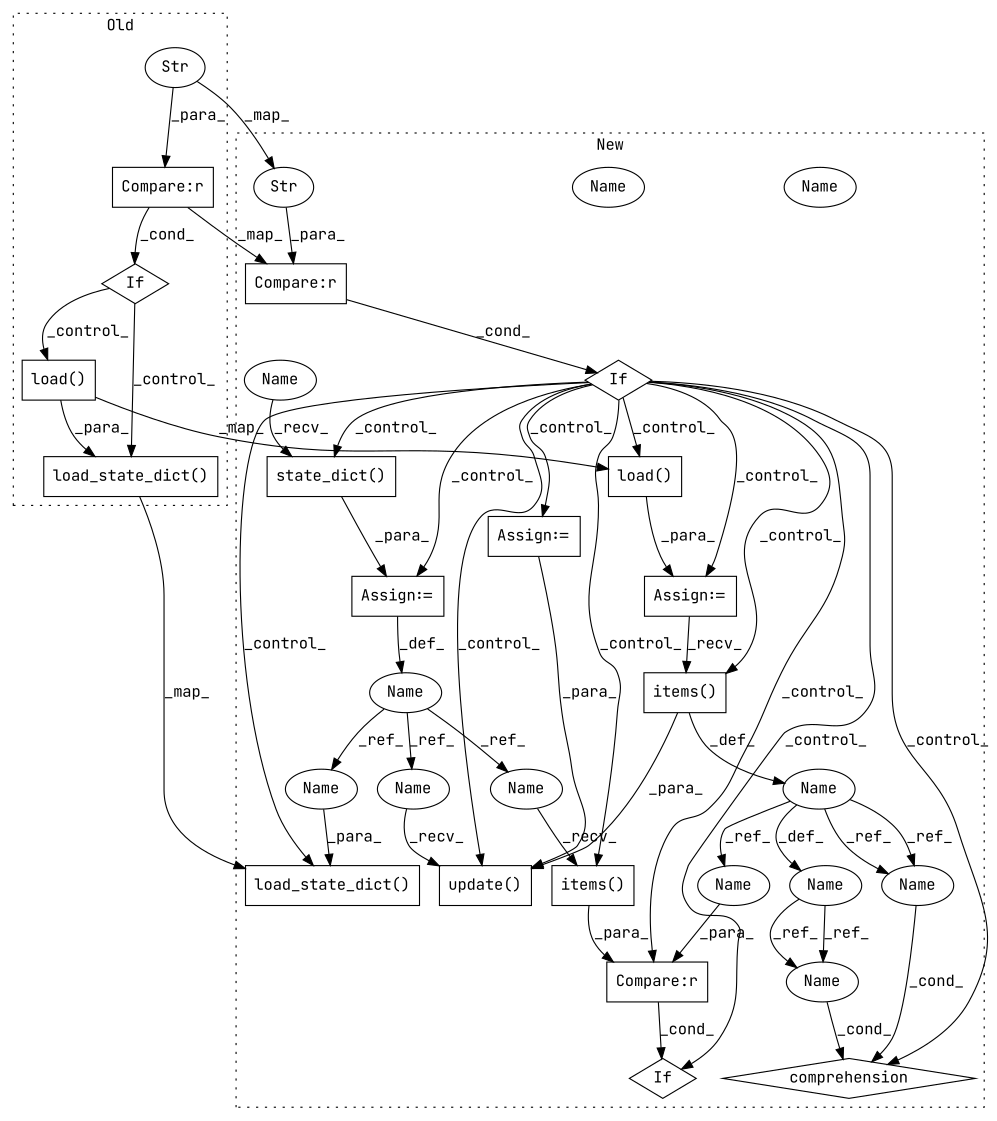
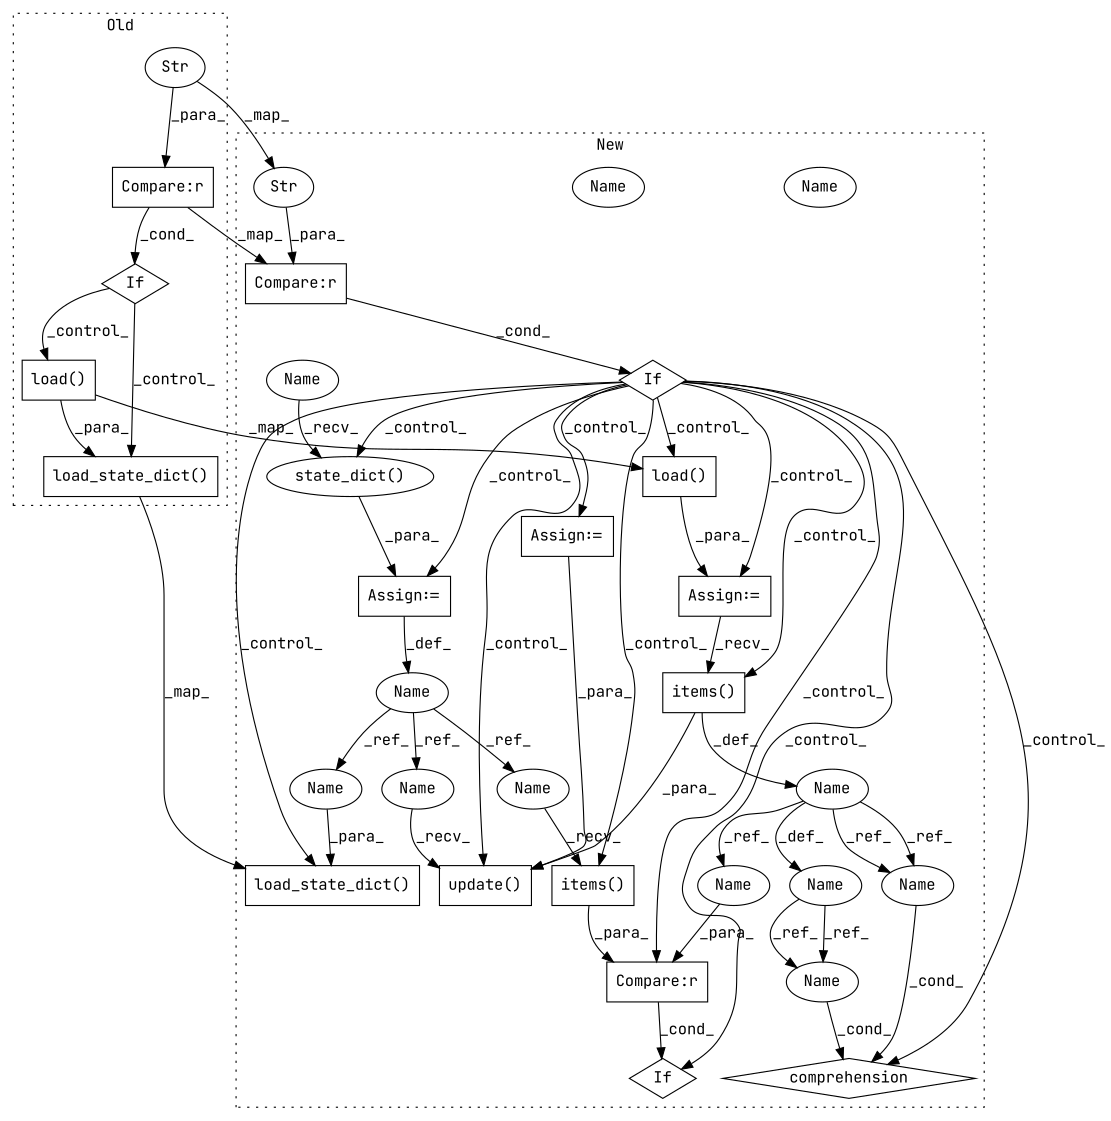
(331, 477) -> (350, 477)
